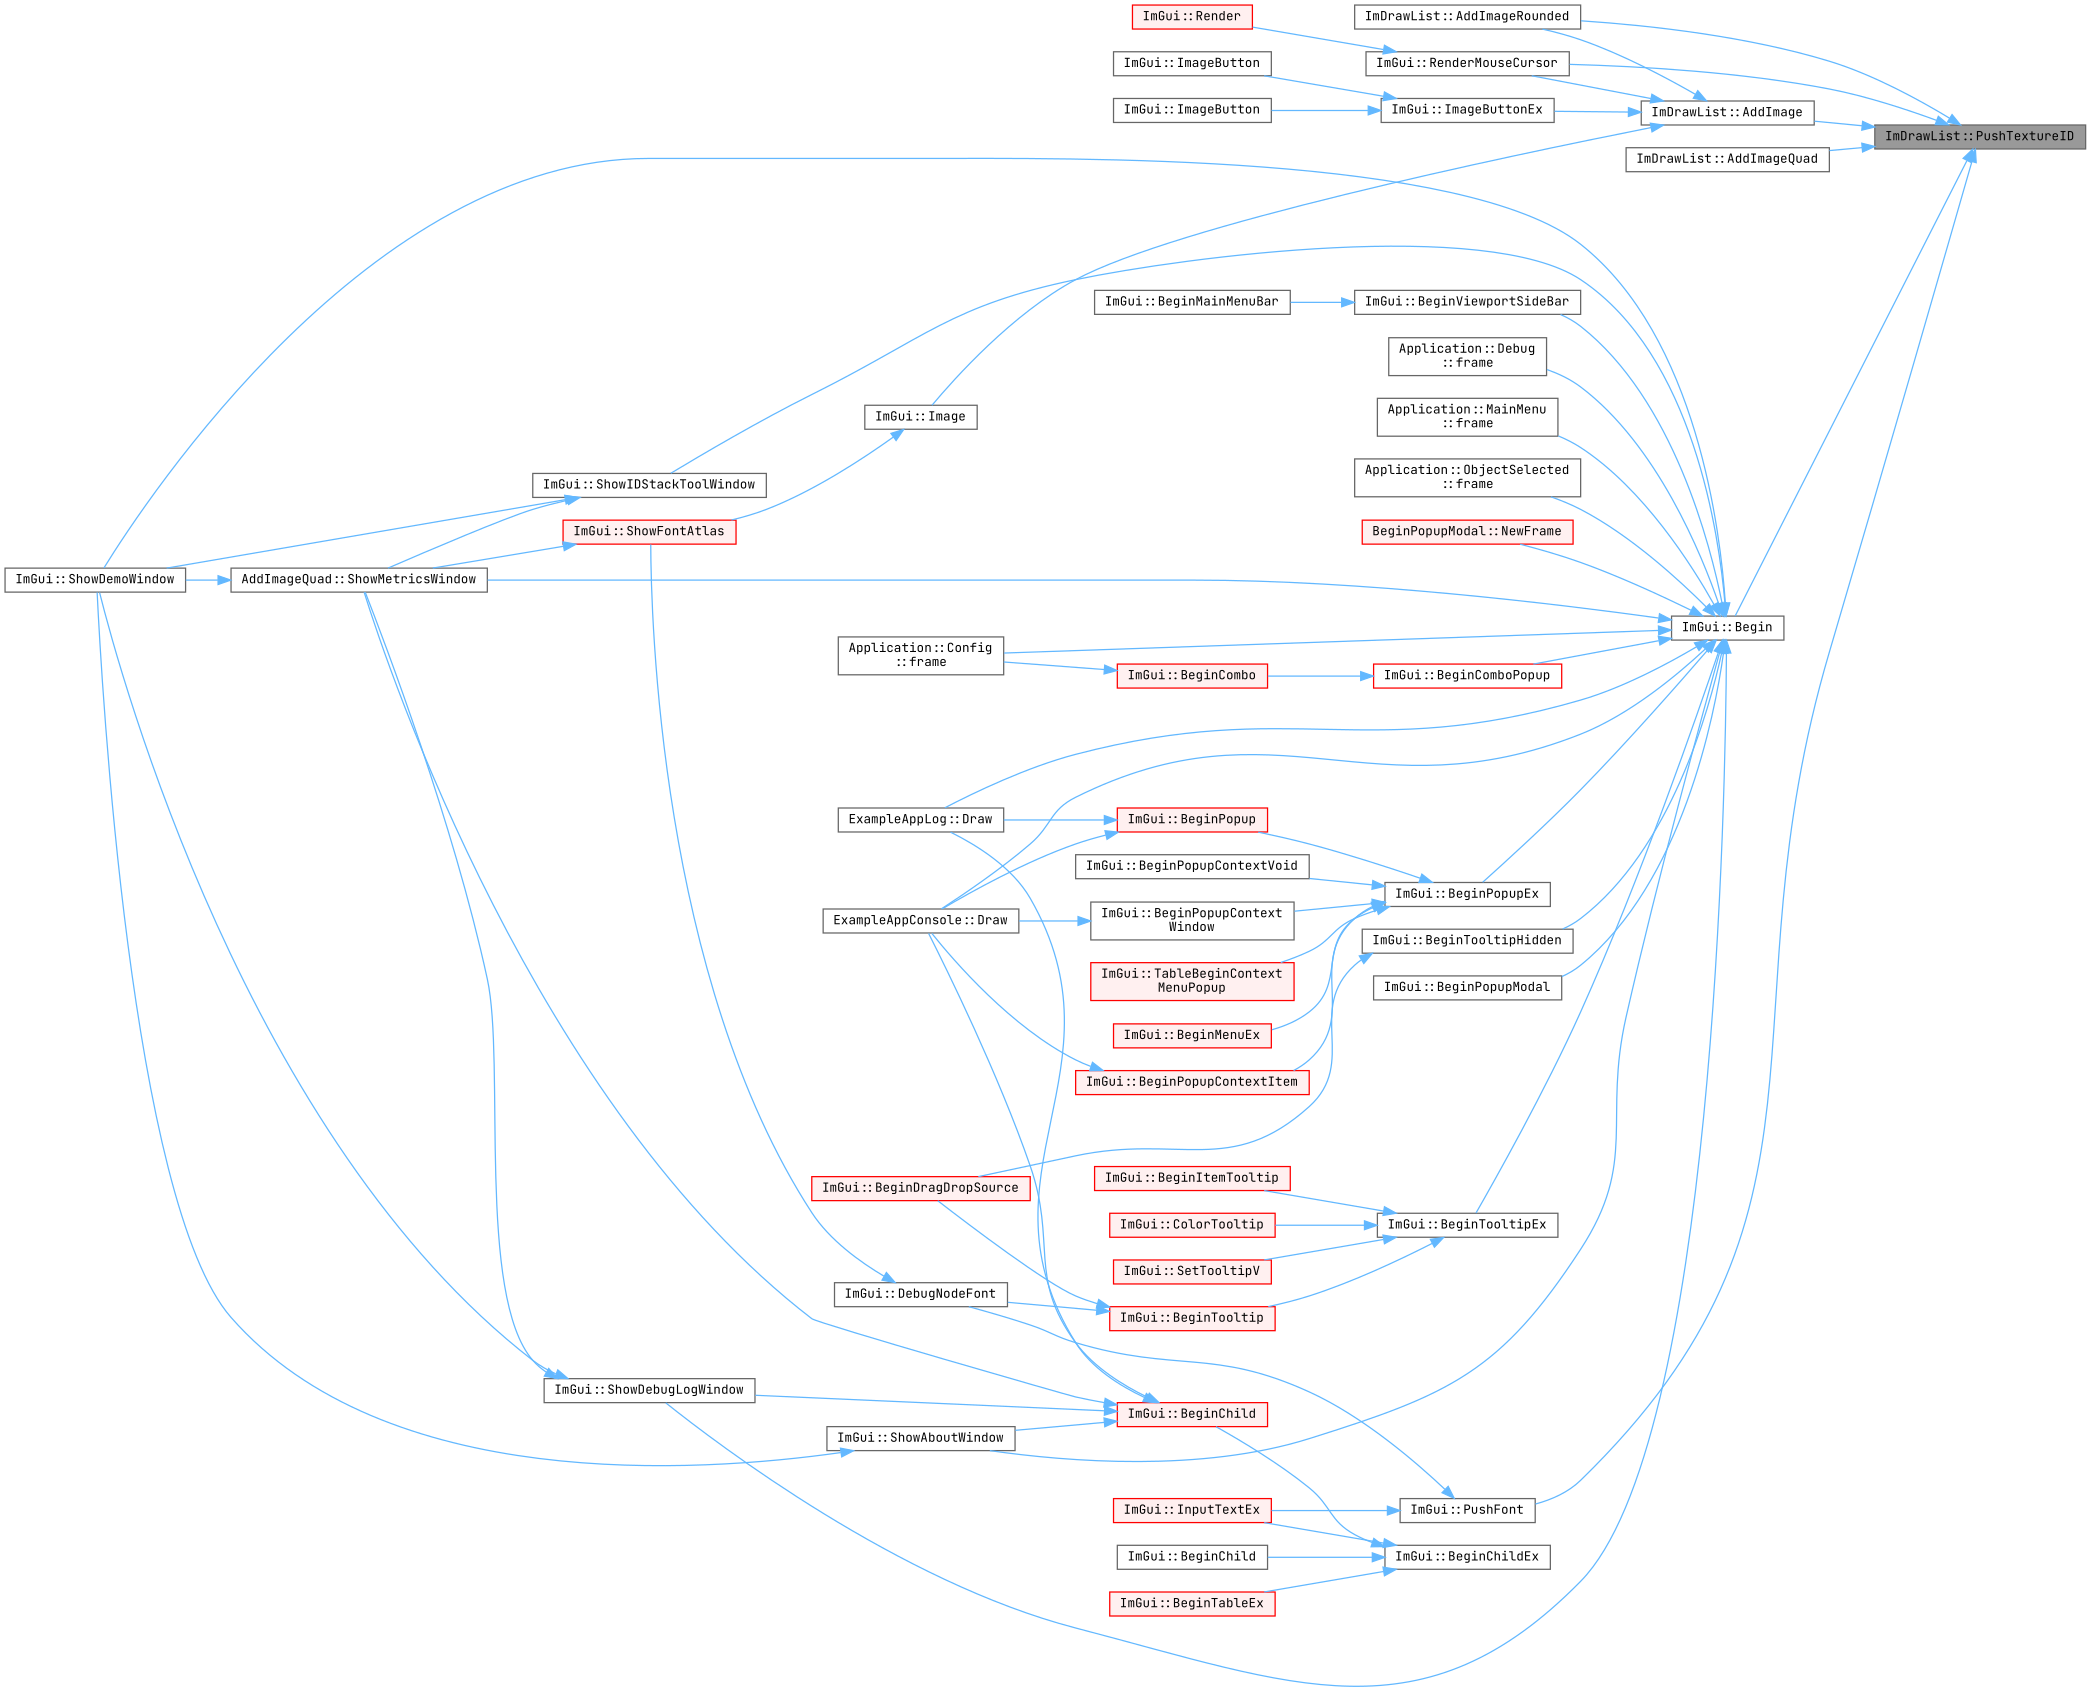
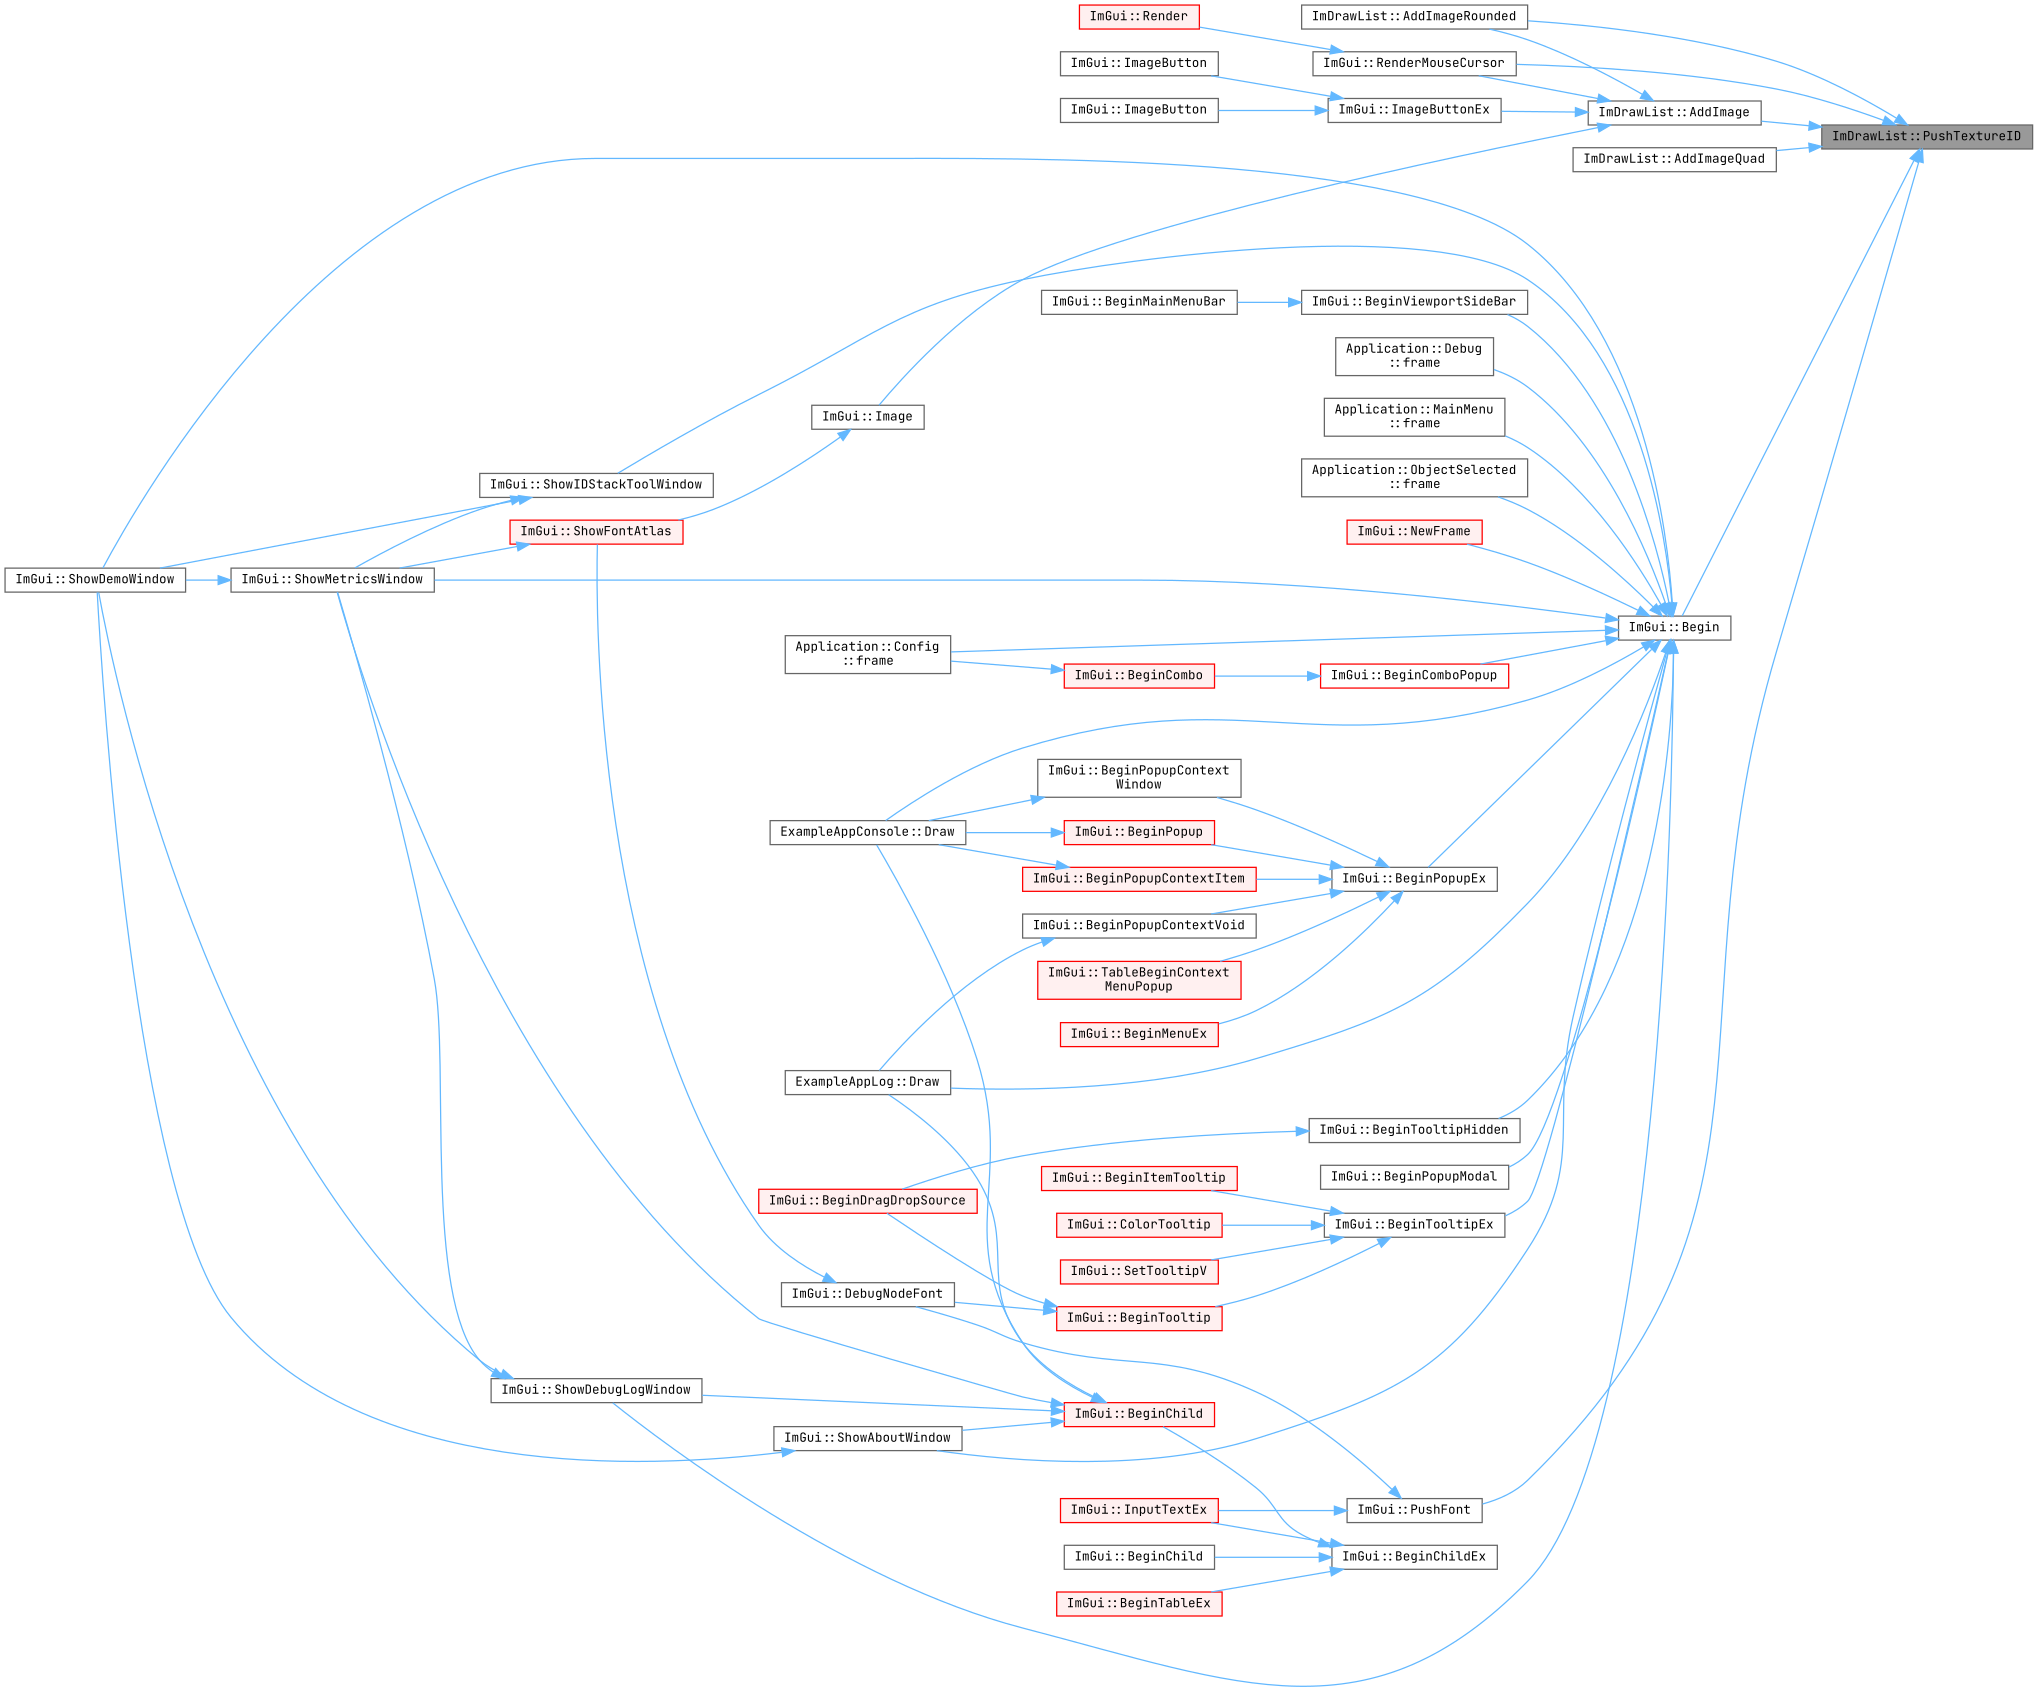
(1468, 532) -> (1415, 532)
(359, 580) -> (333, 580)
(1061, 820) -> (962, 990)
